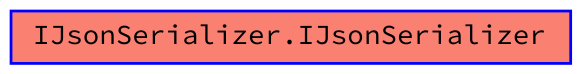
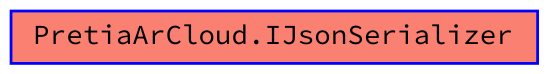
(291, 37) -> (274, 37)
